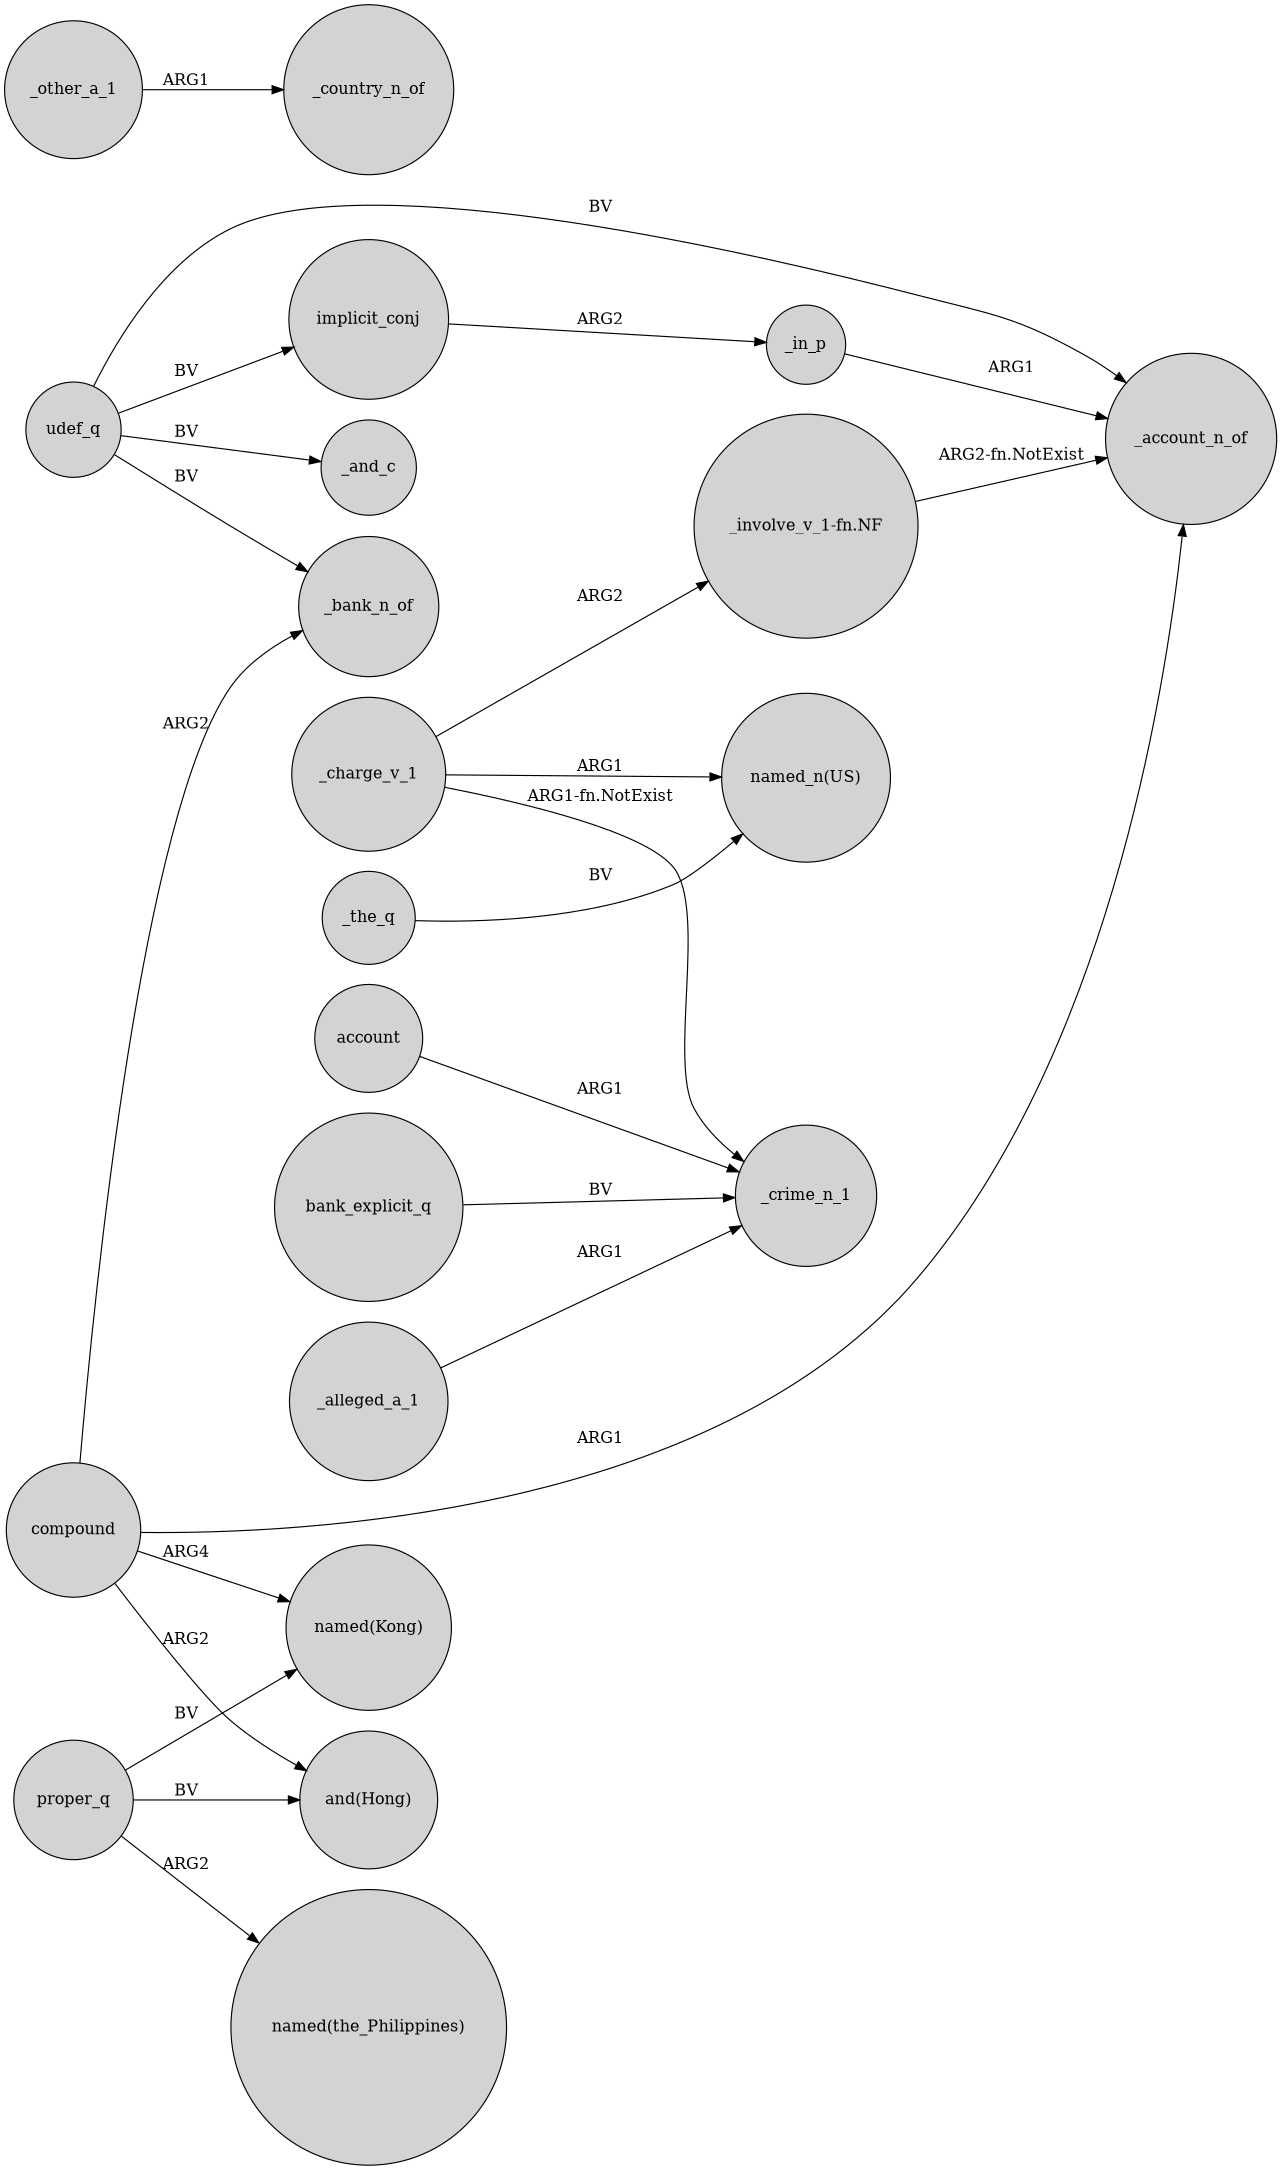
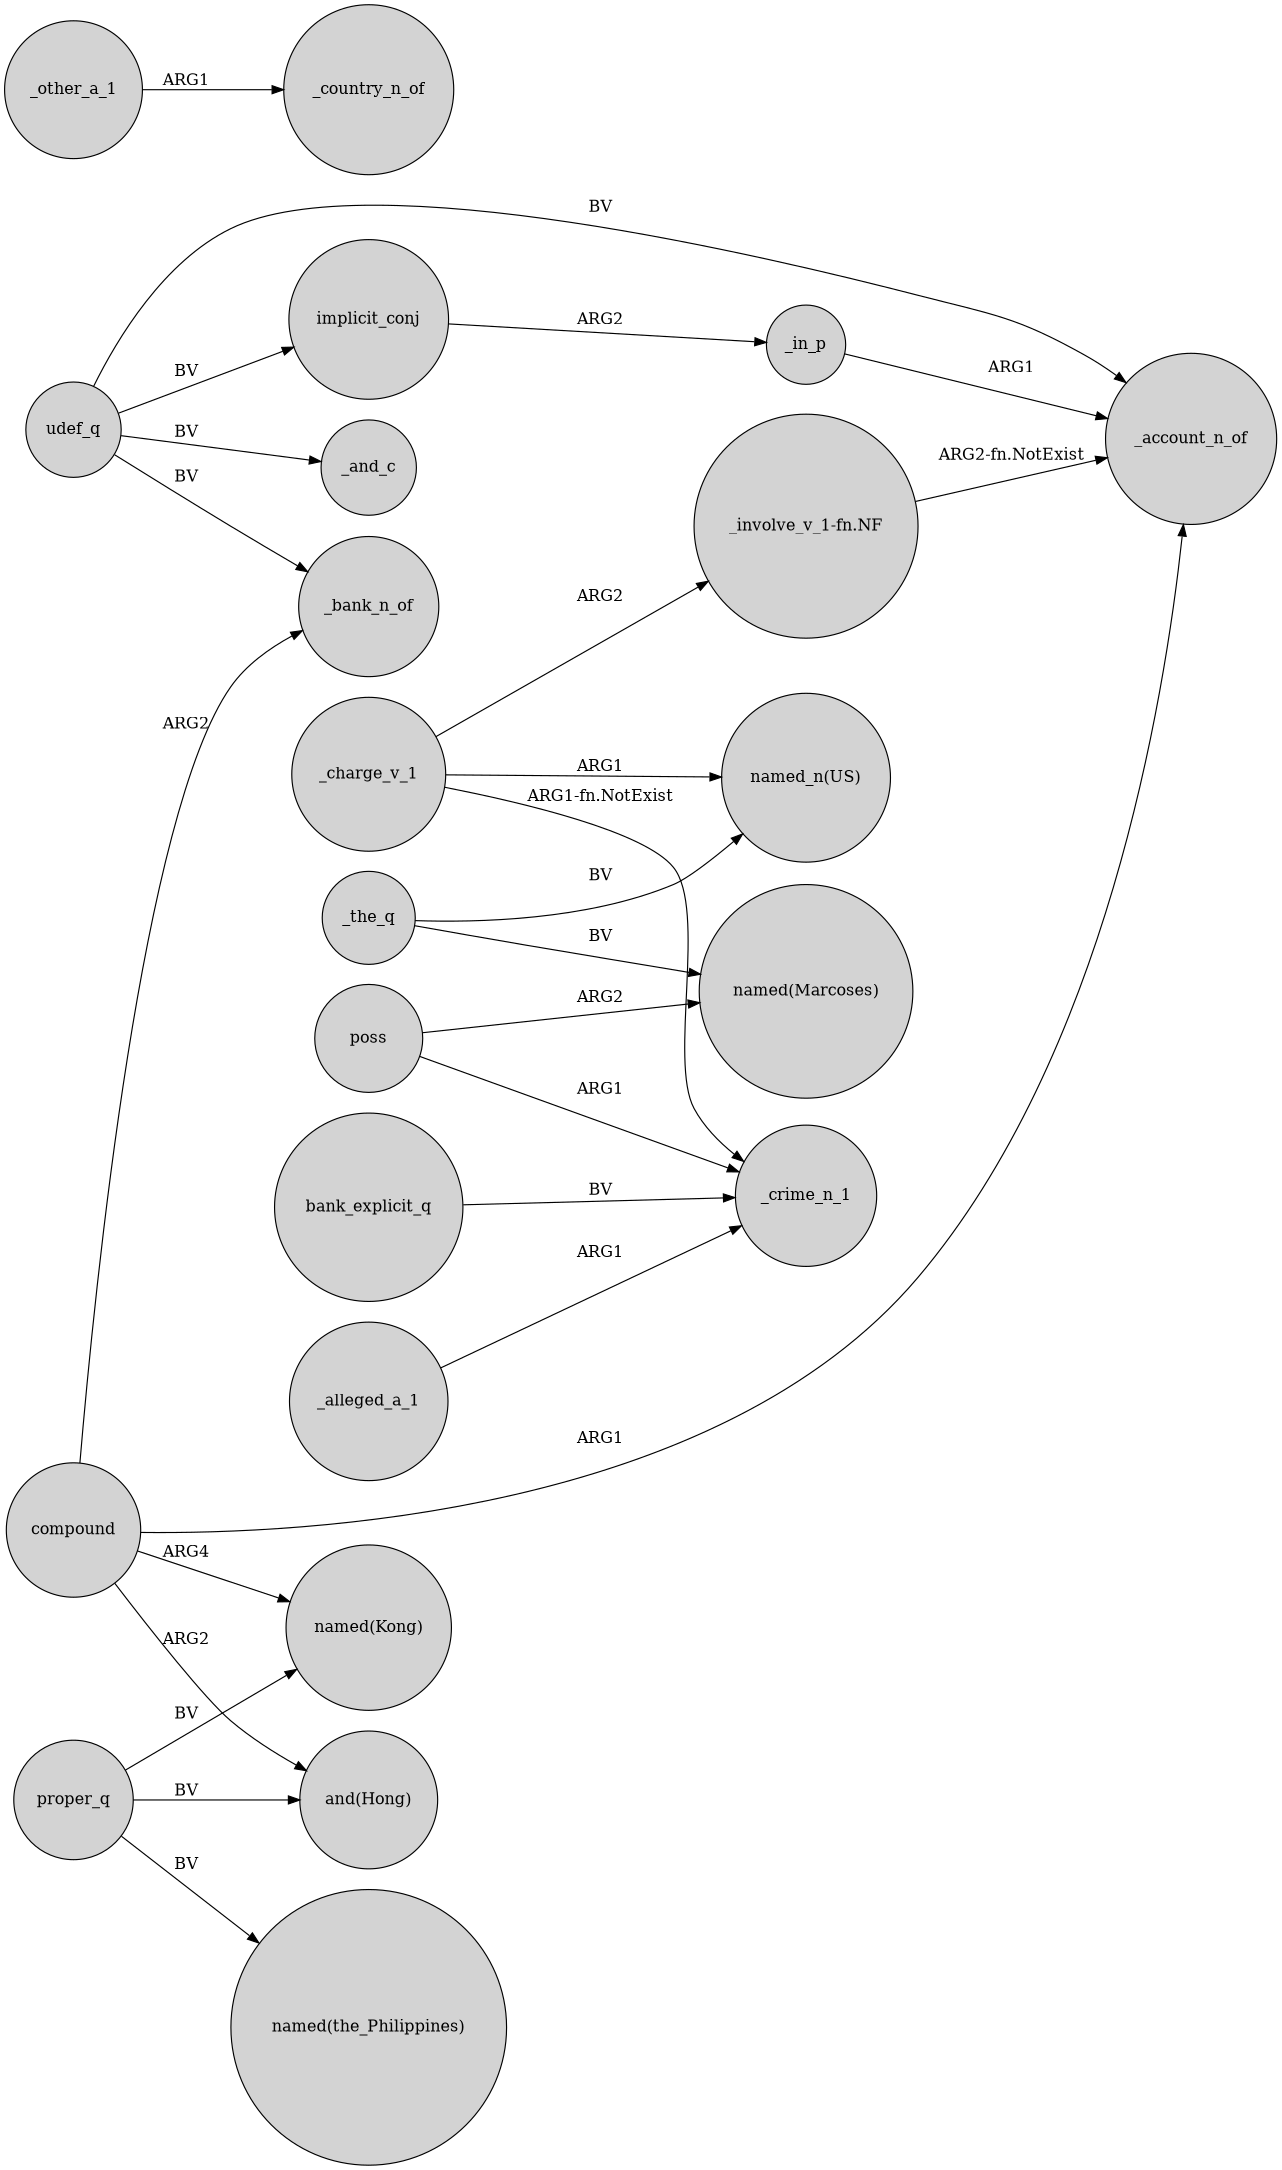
none -> (806, 991)
(369, 1038) -> (369, 1038)
(186, 1865) -> (186, 1865)
